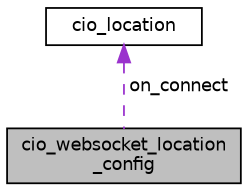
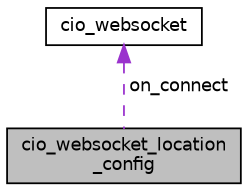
(124, 27) -> (124, 27)
